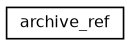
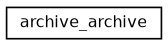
(65, 23) -> (84, 23)
